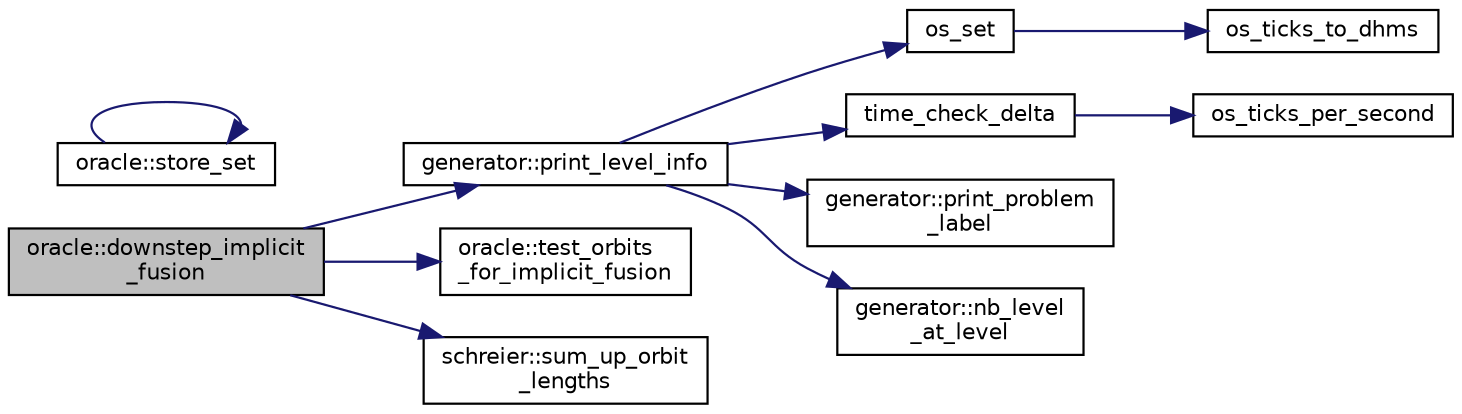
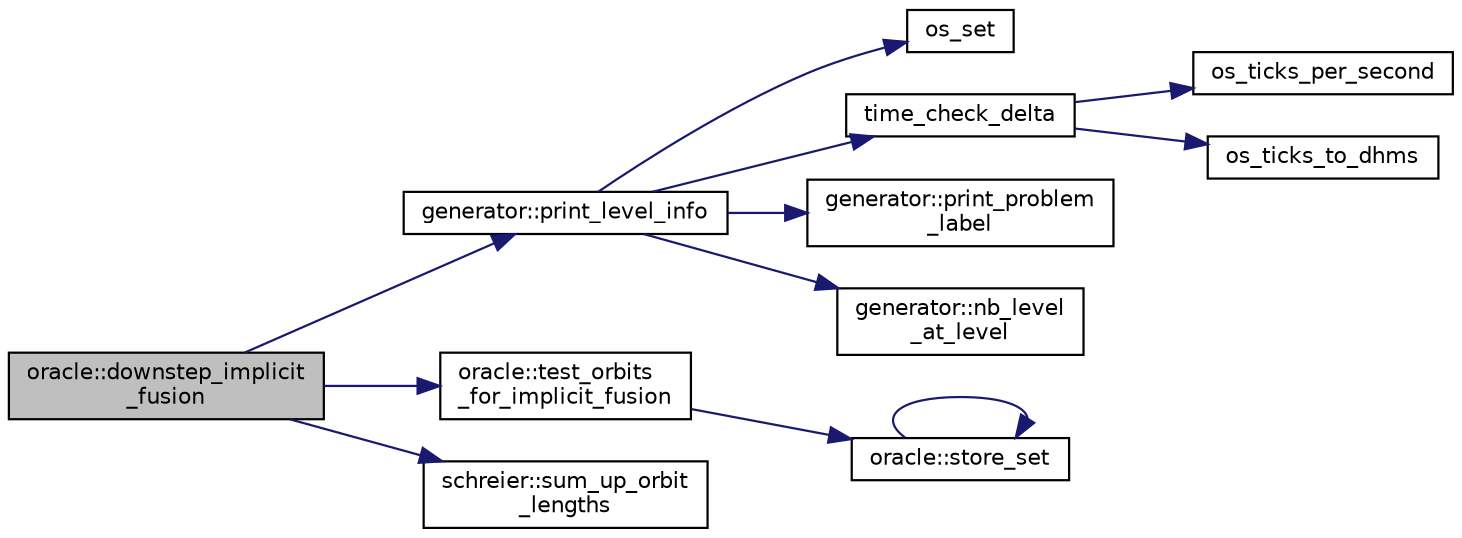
(1100, 31) -> (1130, 135)
none -> (760, 422)
